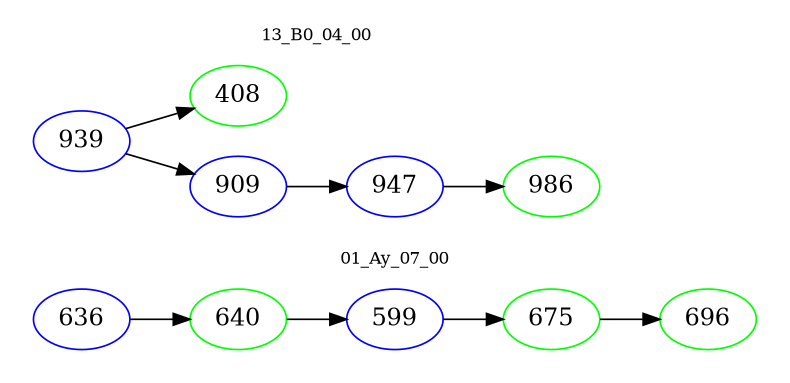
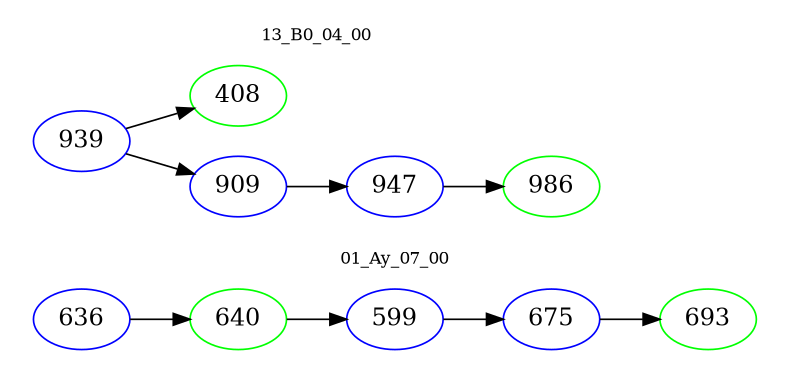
(552, 319) -> (552, 319)
(708, 319) -> (708, 319)
